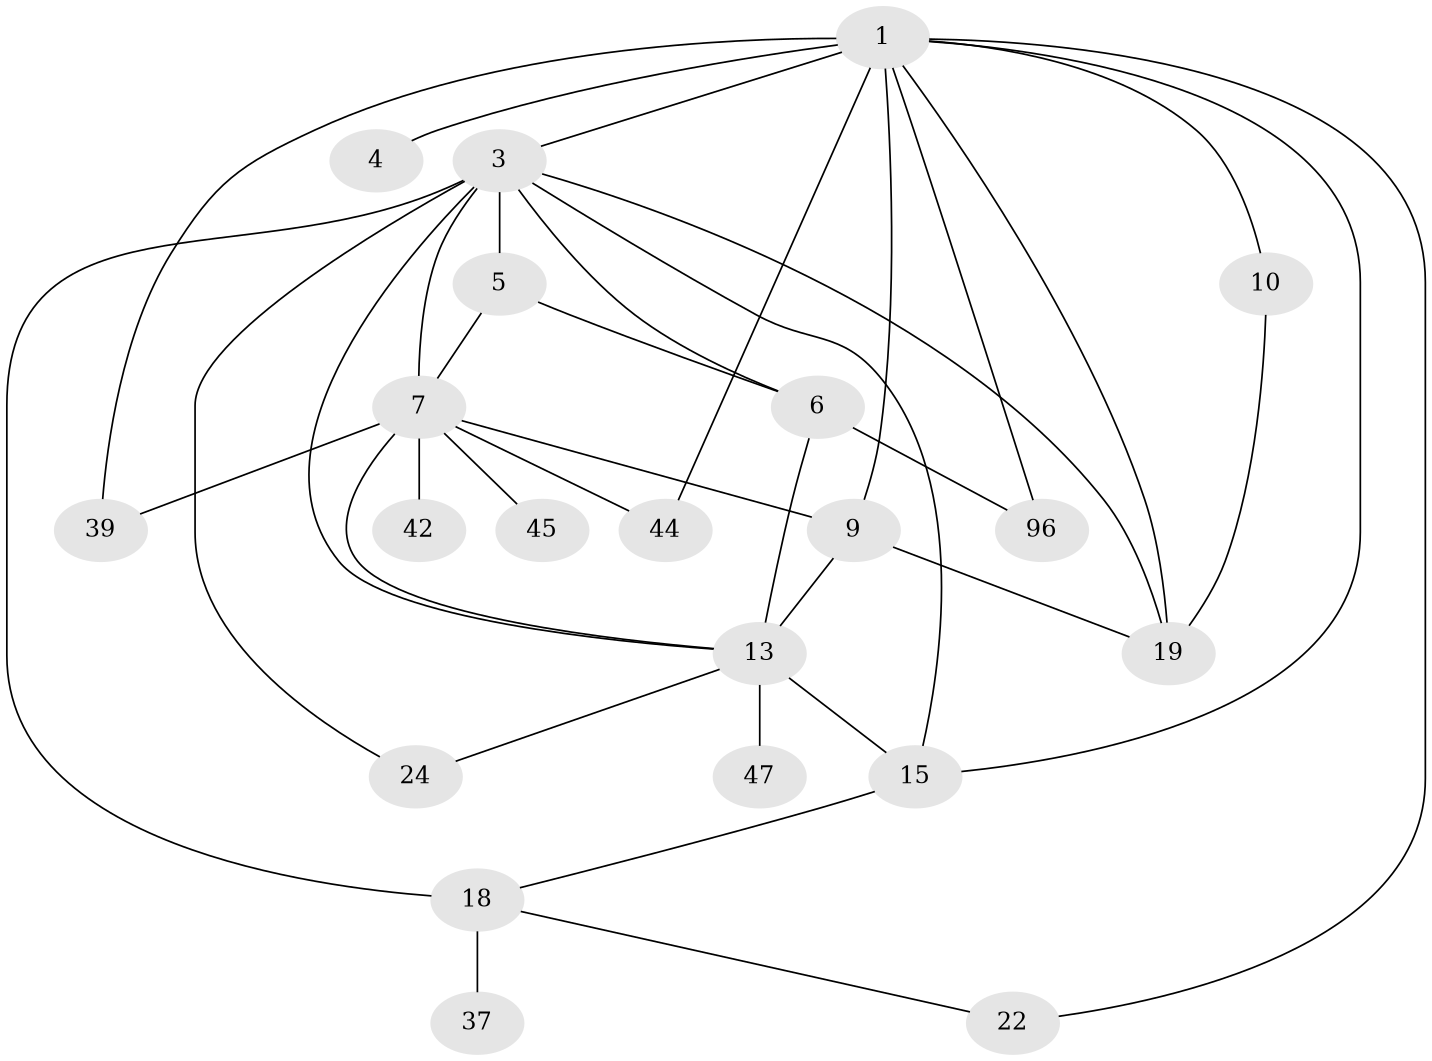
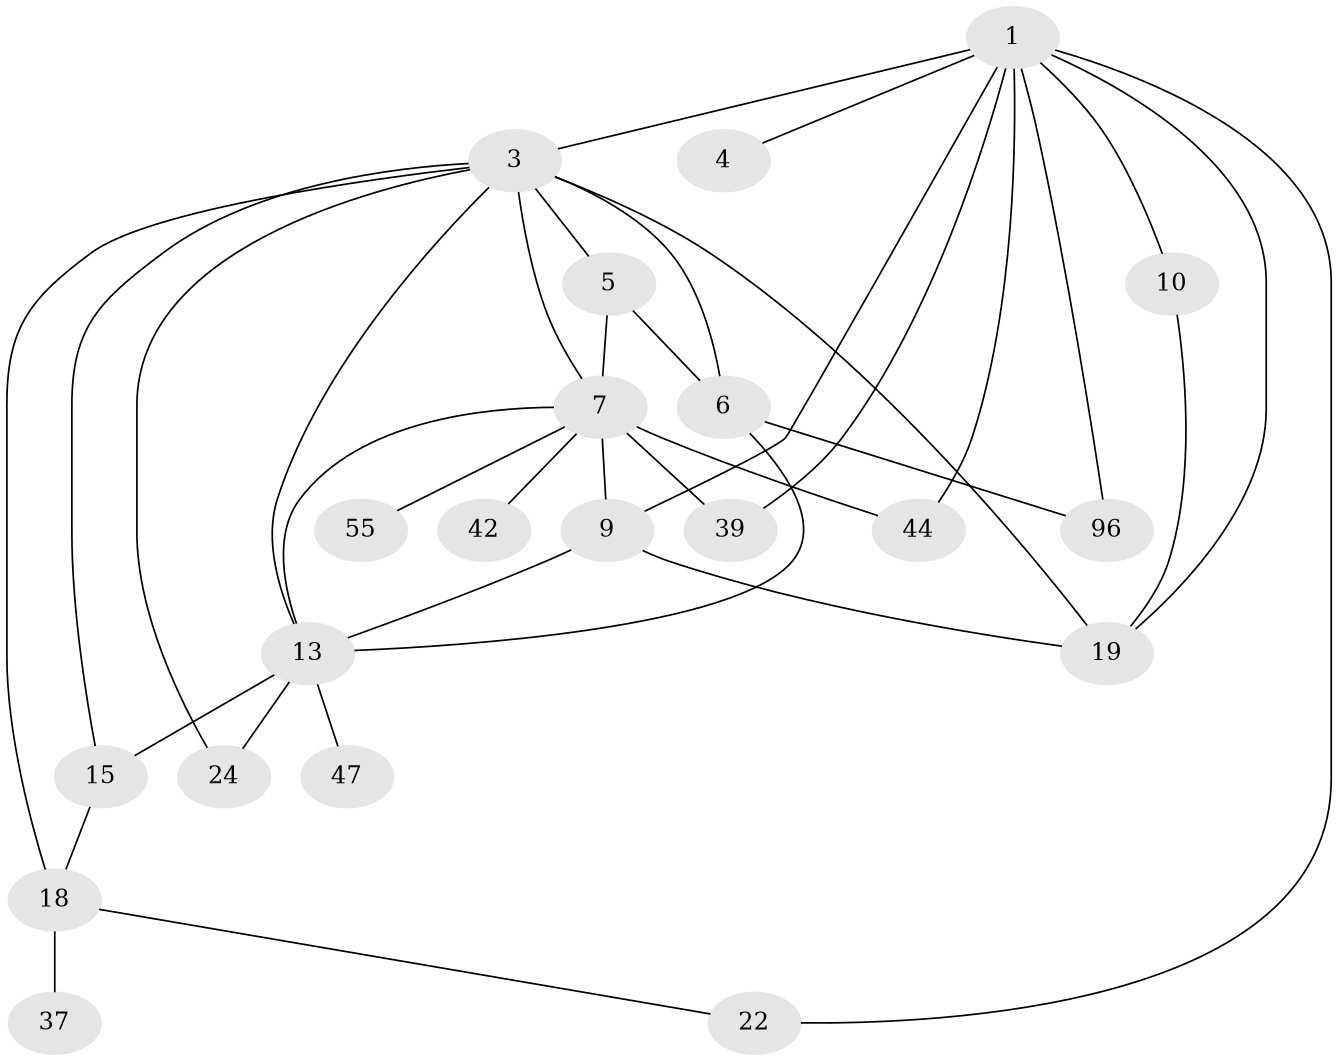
(1360, 391) -> none
(542, 530) -> (361, 530)
